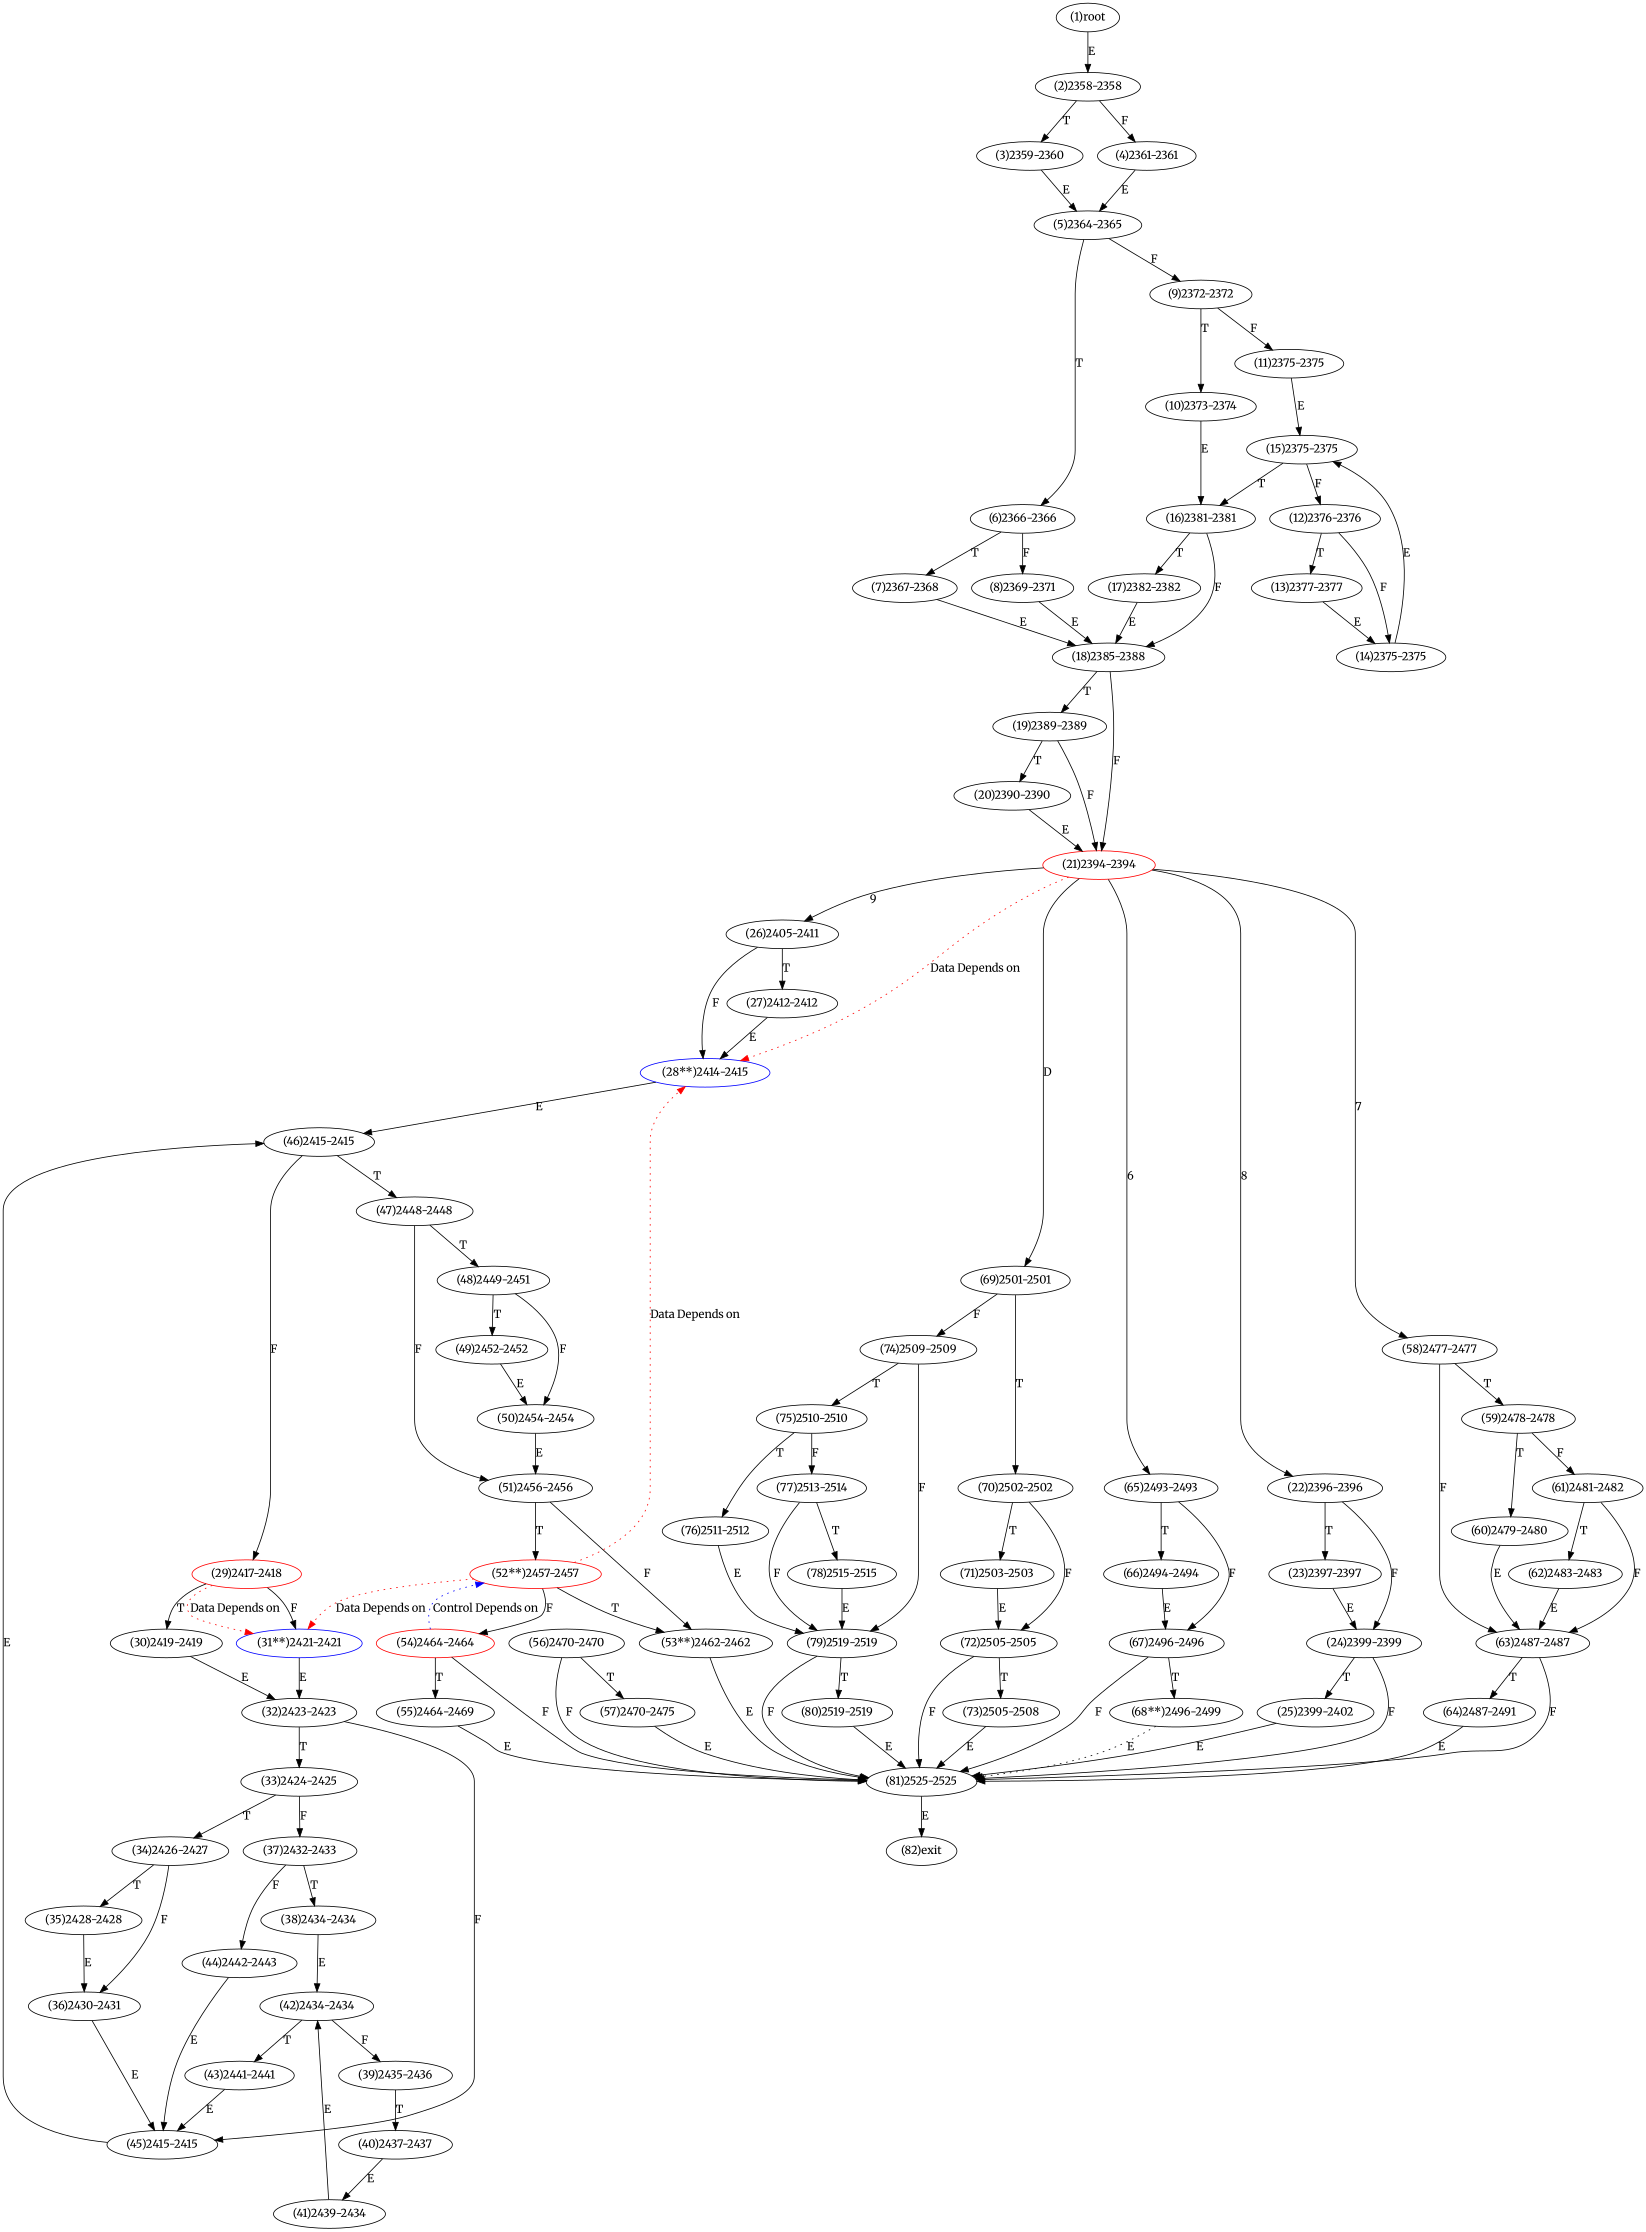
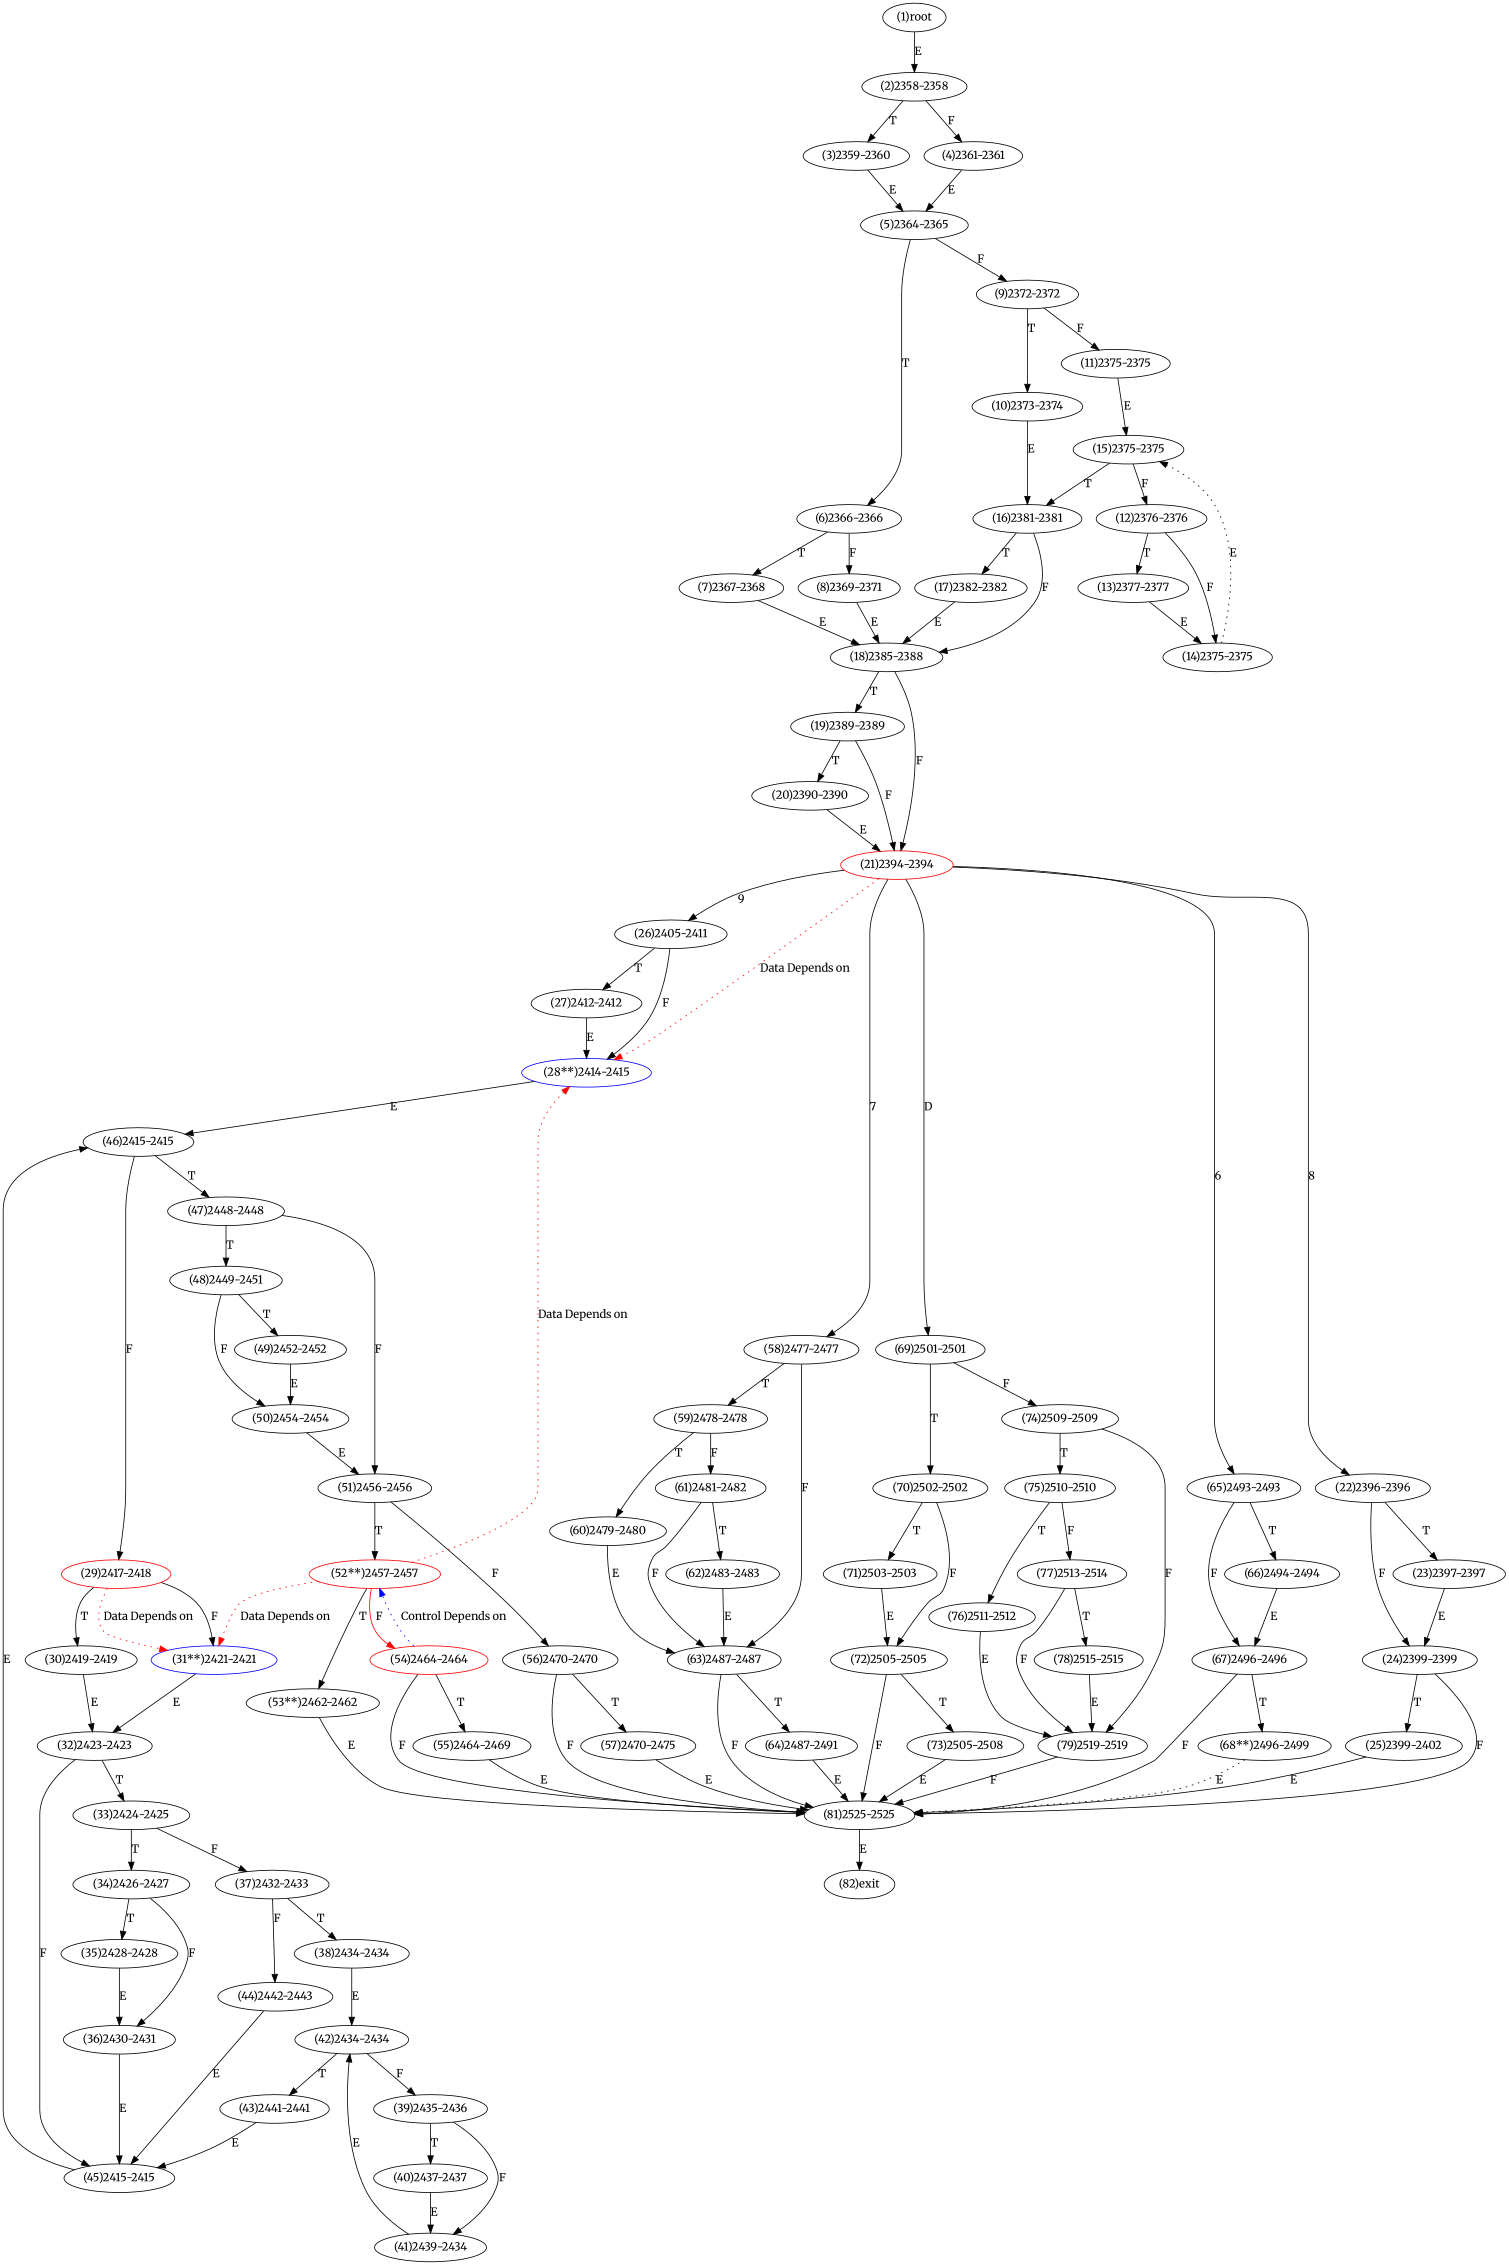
(1401, 542) -> (1228, 542)
(618, 1563) -> (469, 1568)
(528, 1621) -> (371, 1619)
(837, 1713) -> none
none -> (498, 2174)
